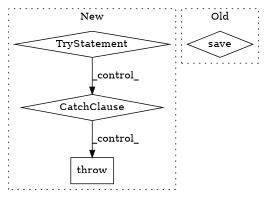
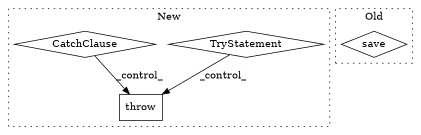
(92, 72) -> (199, 73)
